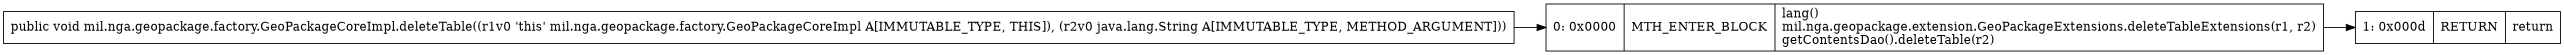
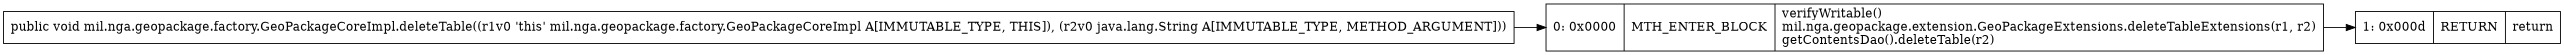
(1801, 14) -> (1832, 14)
